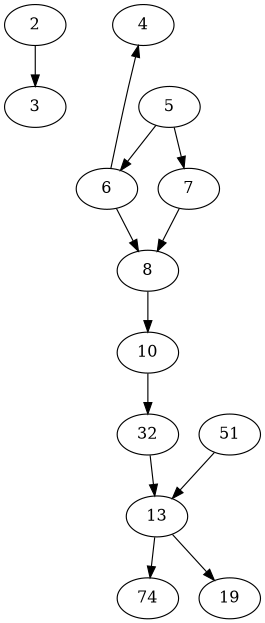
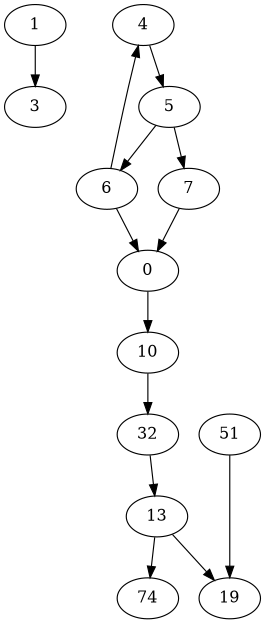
(35, 25) -> (35, 25)
none -> (155, 61)
(148, 271) -> (148, 271)
(197, 471) -> (230, 511)
